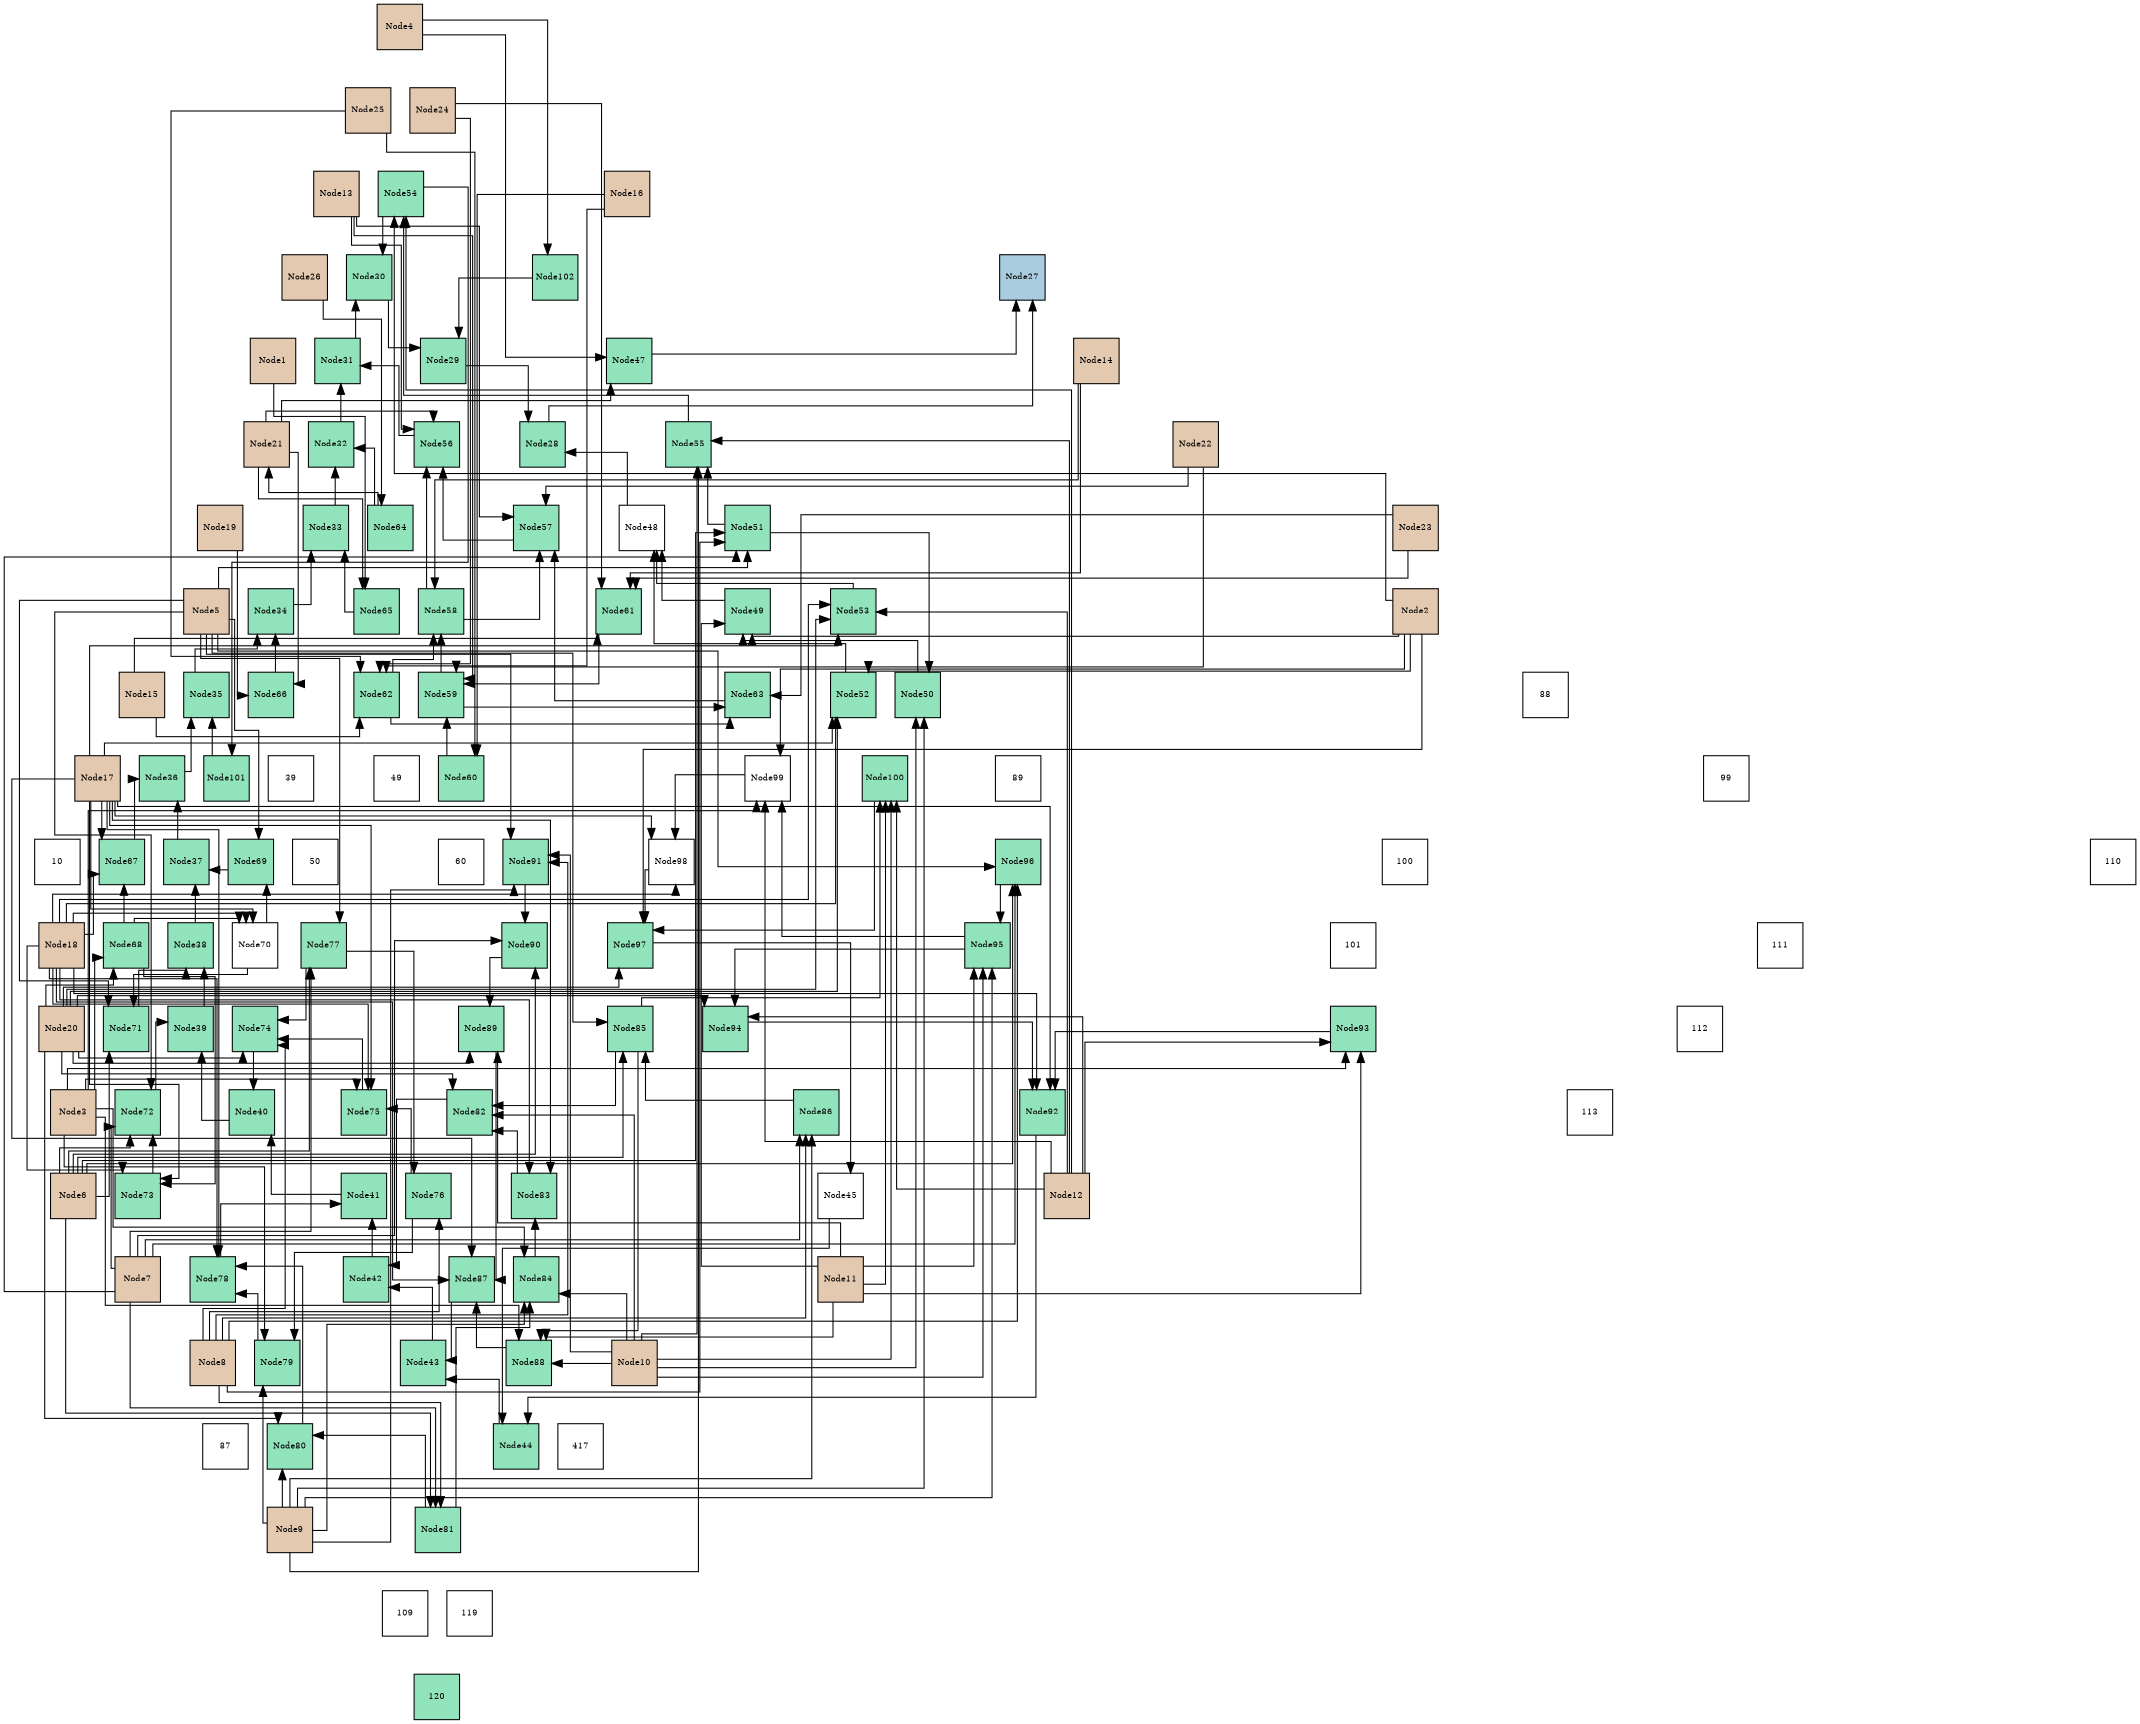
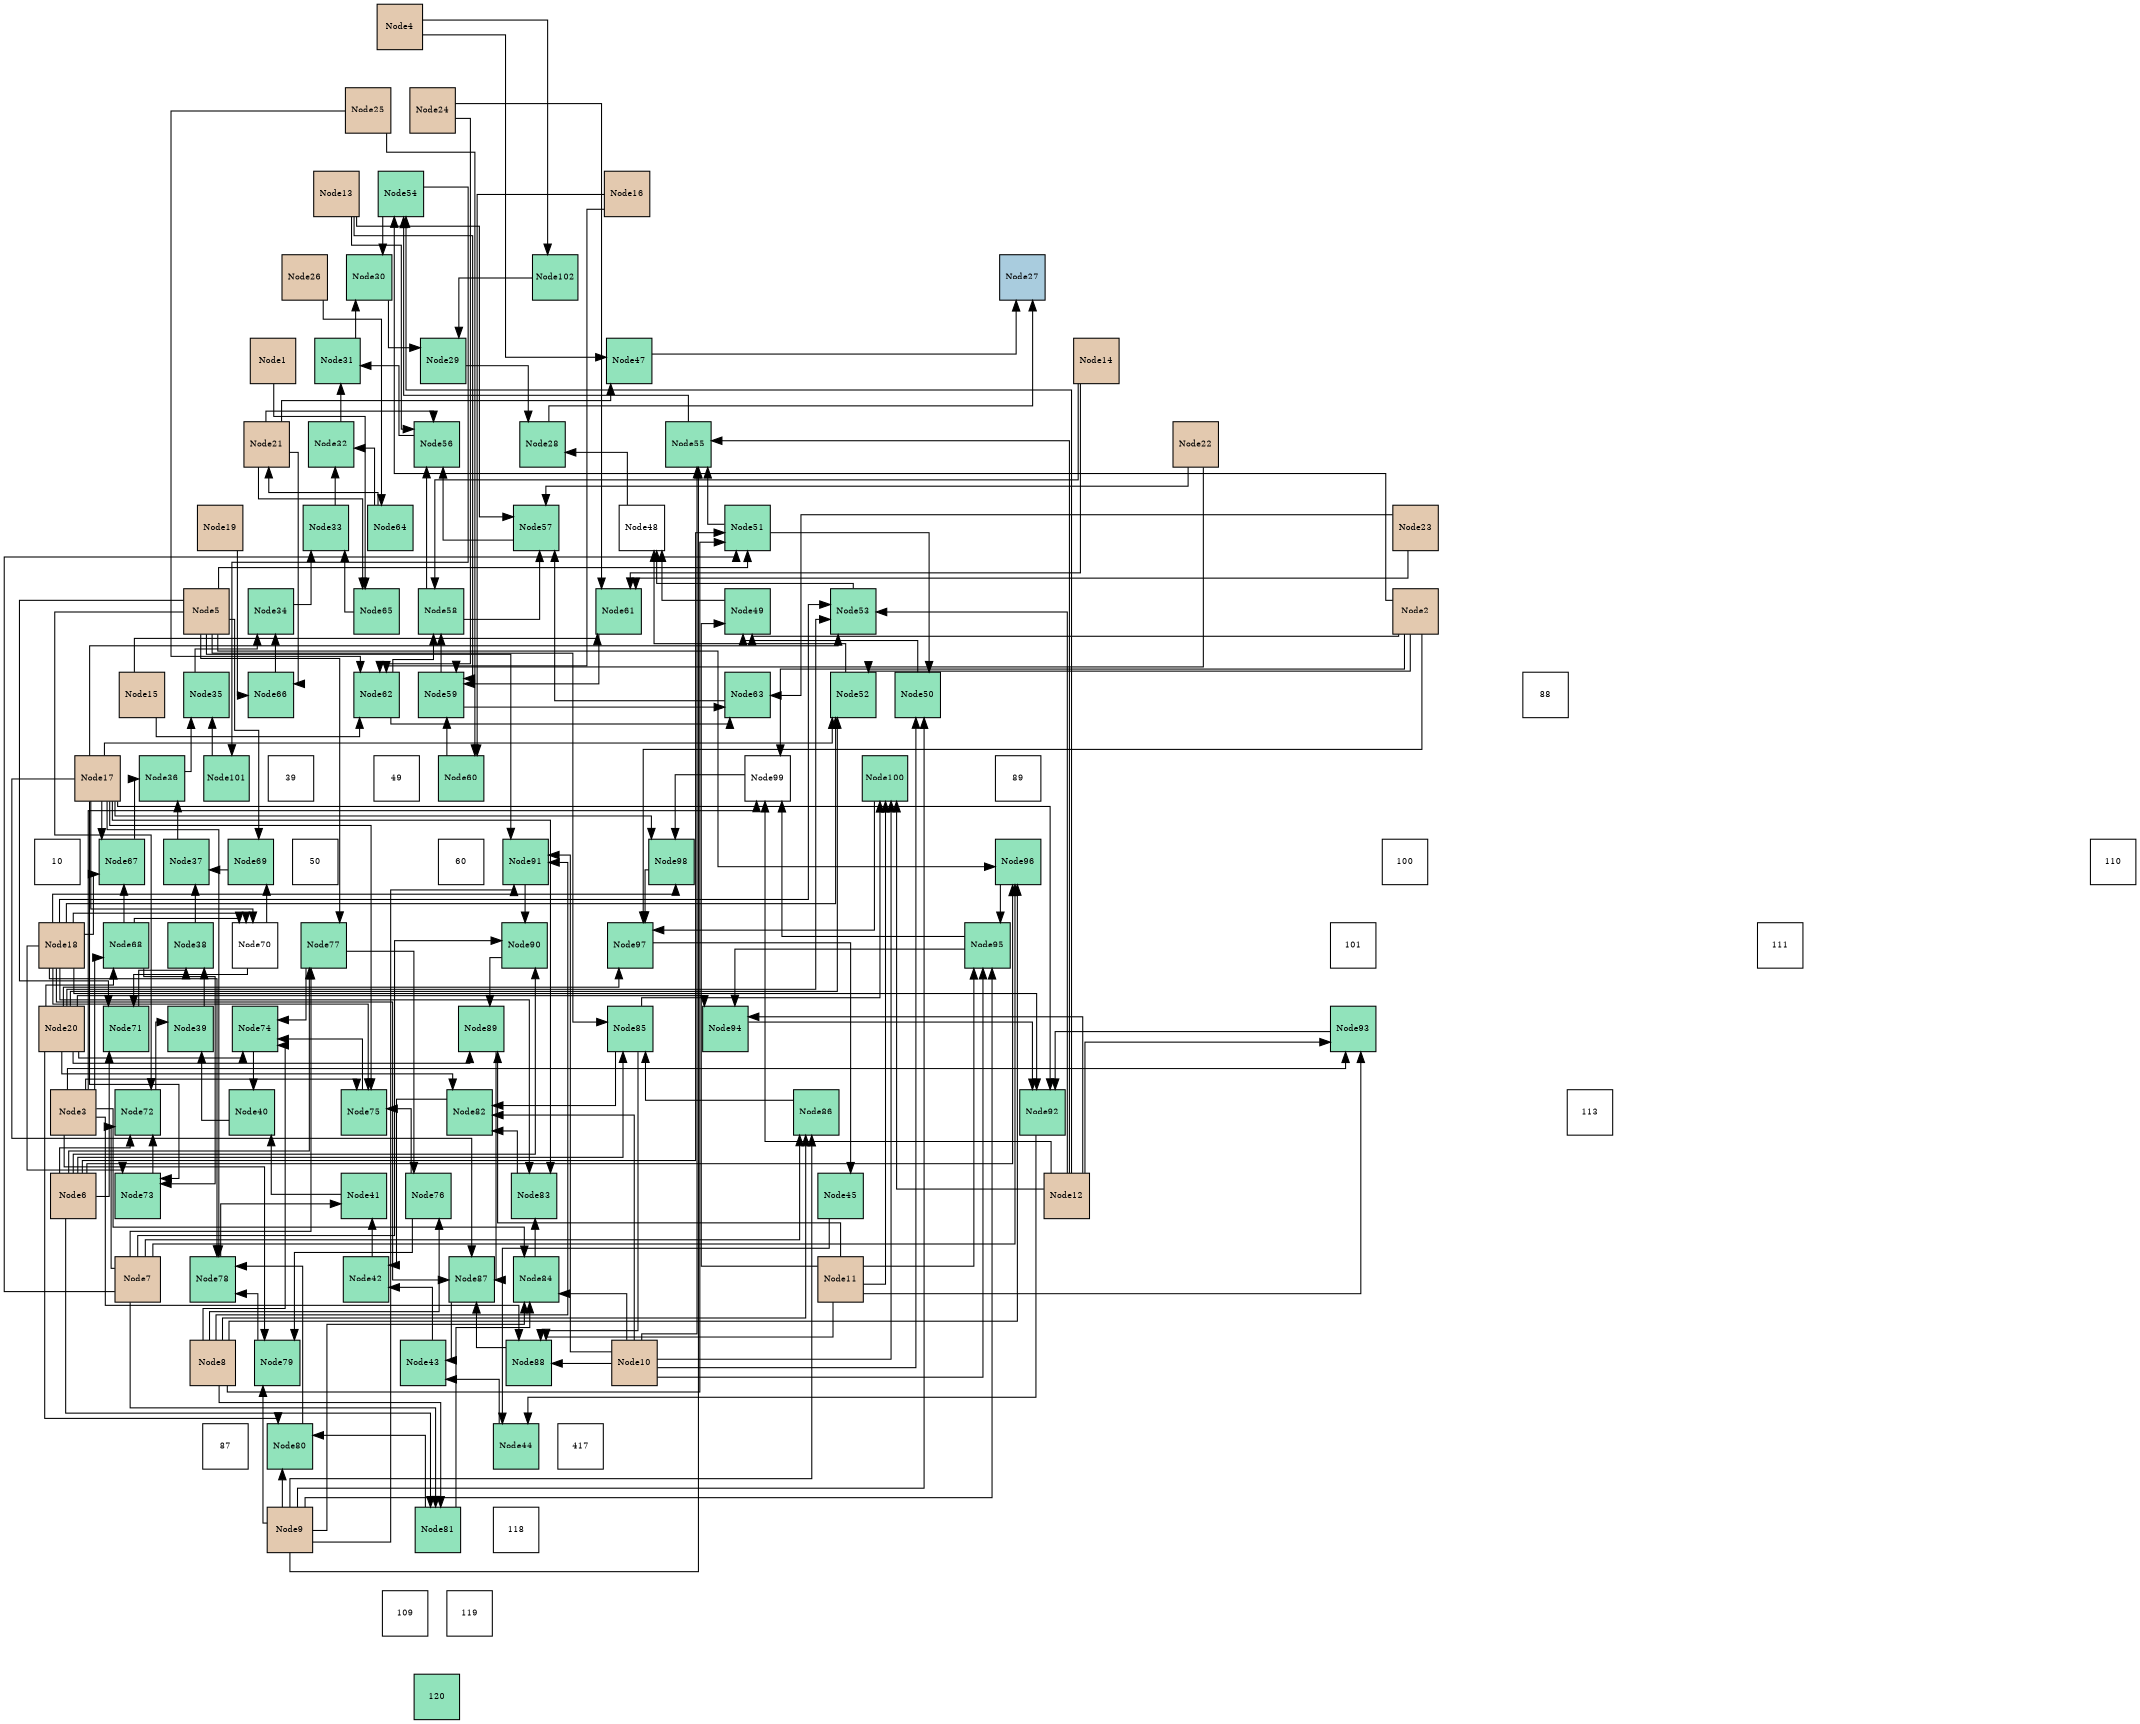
(1726, 778) -> none
(671, 862) -> (671, 862)
(1700, 1029) -> none
(841, 1196) -> (841, 1196)
none -> (516, 1530)
